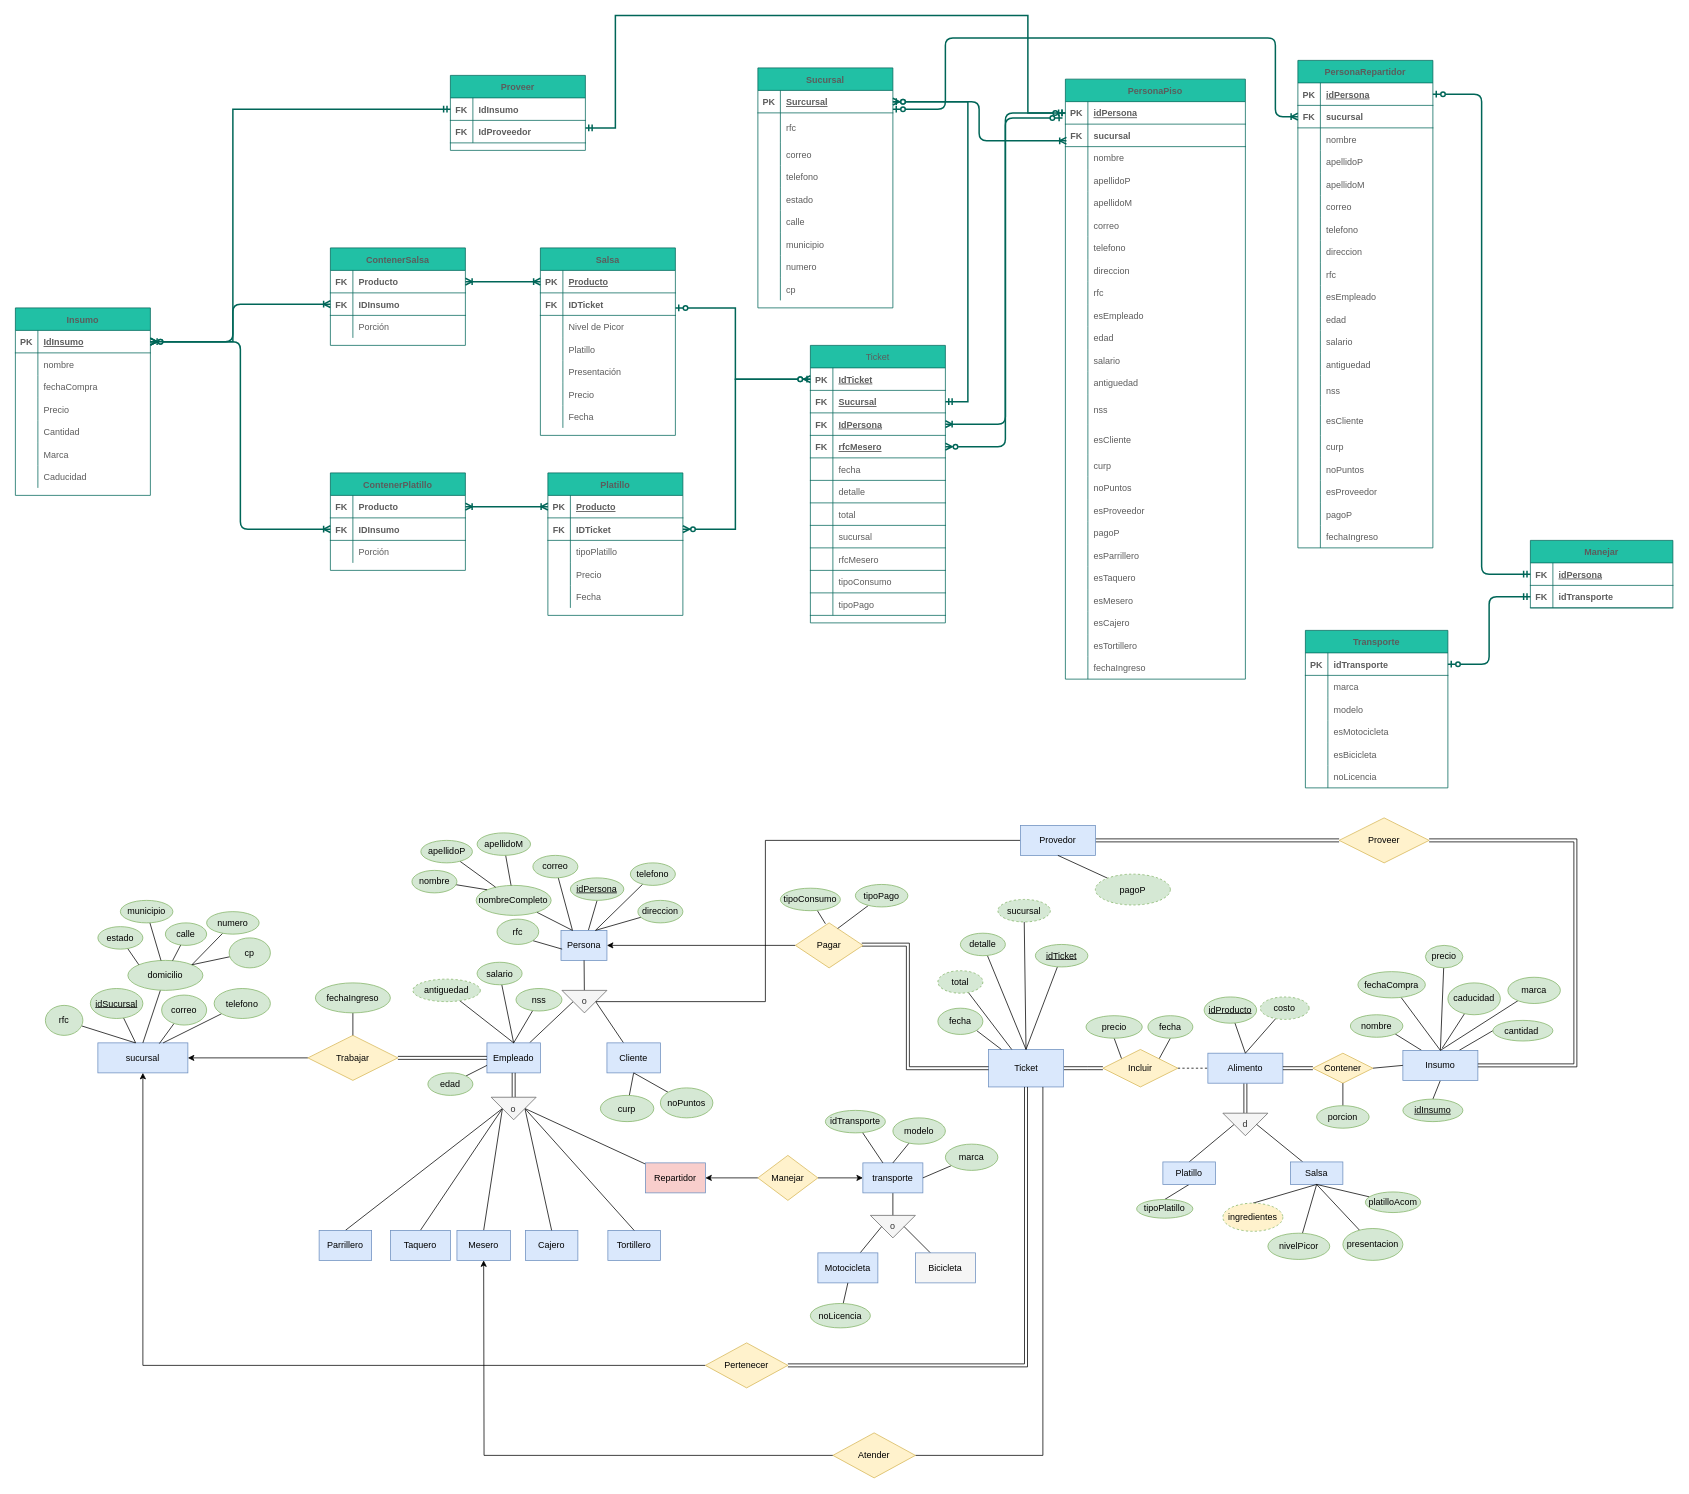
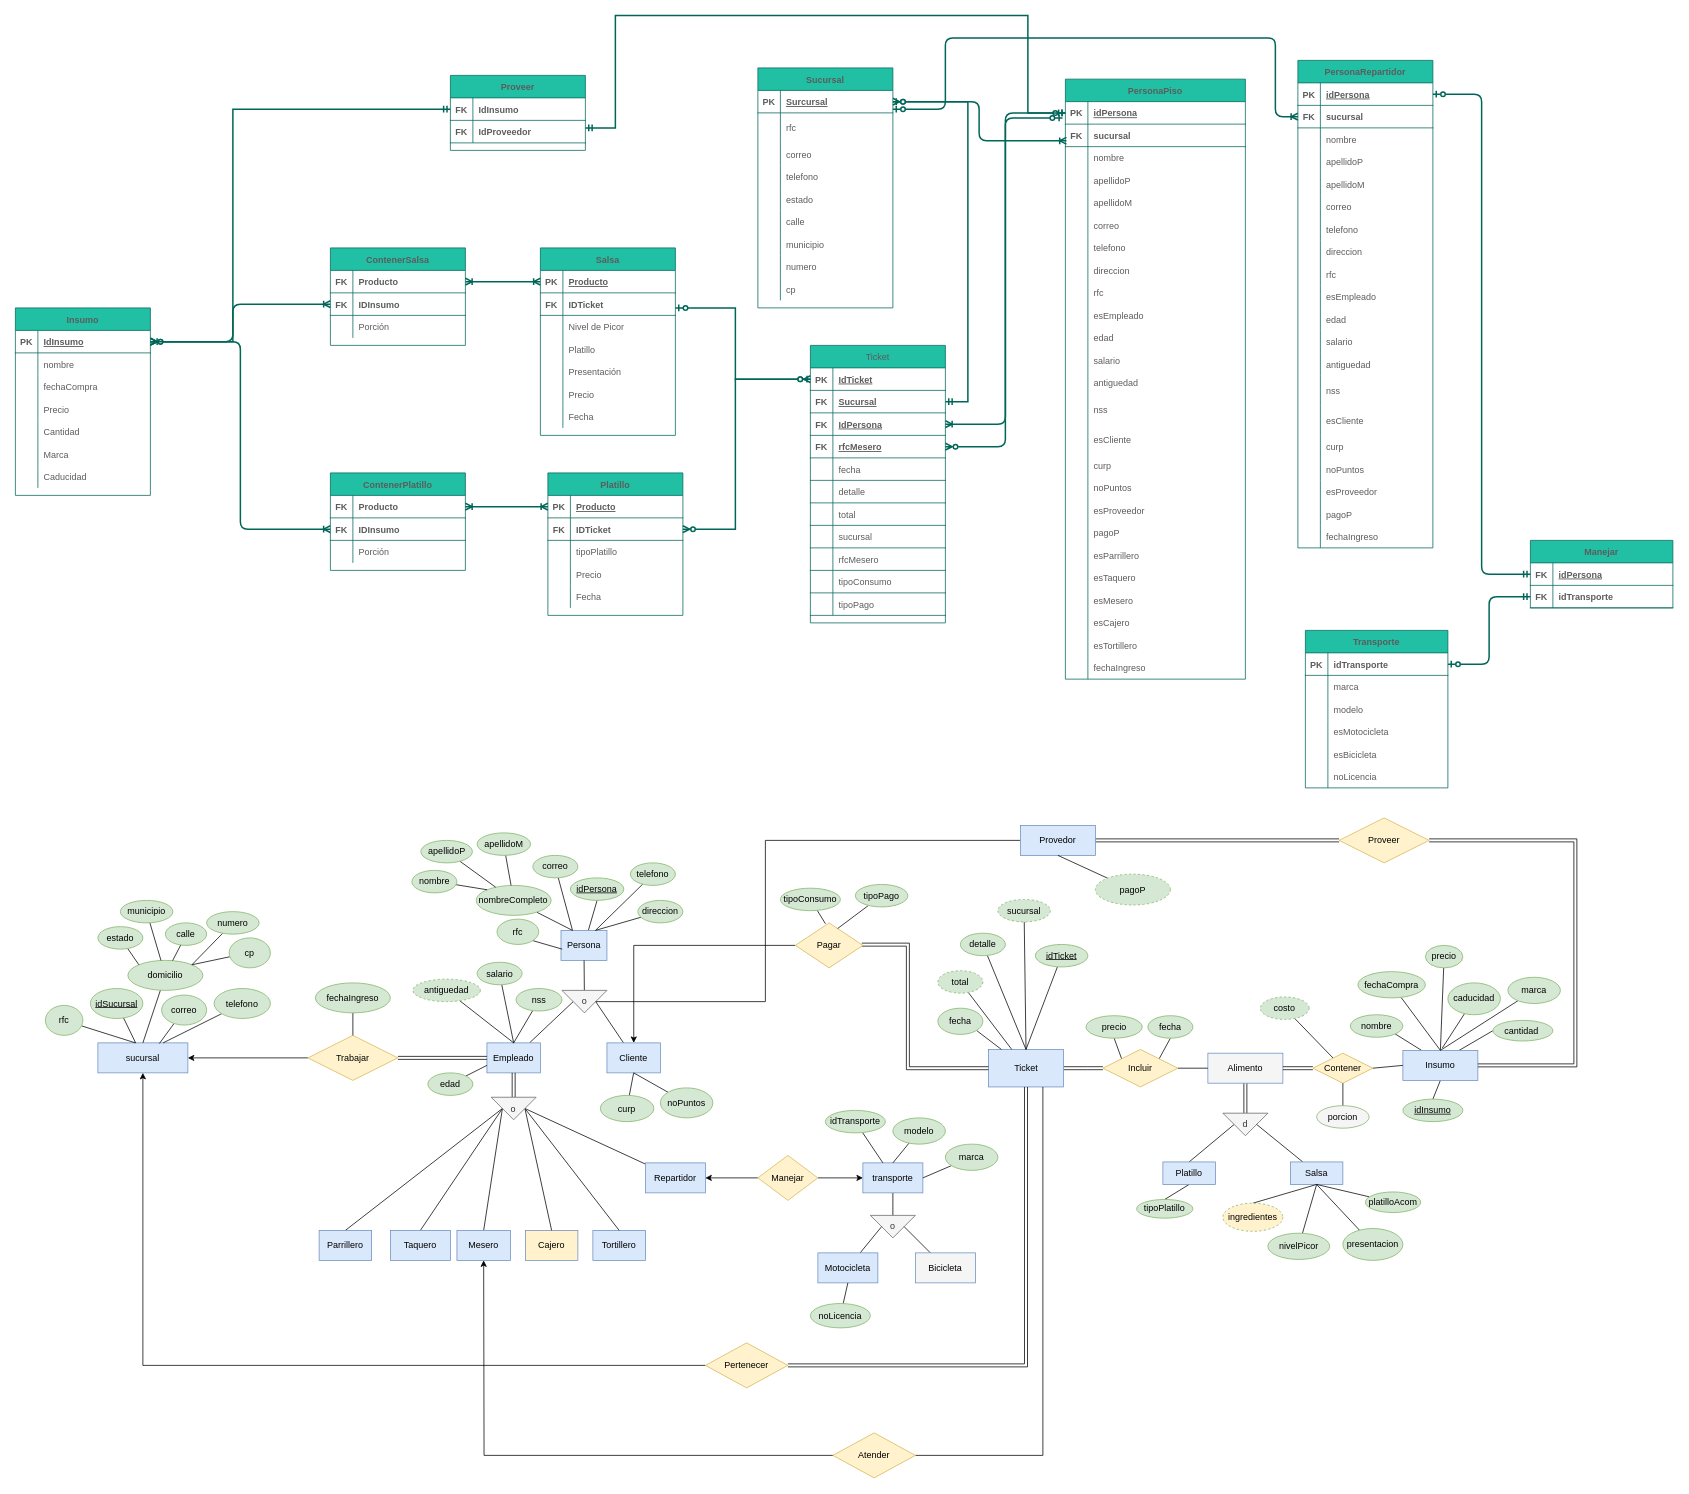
(624, 945) -> (634, 991)
(1230, 1010) -> none
(1262, 1035) -> (1314, 1038)
(1240, 1037) -> none
(1193, 1068) -> (1193, 1068)
(1245, 1068) -> (1245, 1068)
(1343, 1117) -> (1343, 1117)
(675, 1178) -> (675, 1178)
(552, 1245) -> (552, 1245)
(634, 1245) -> (619, 1245)
